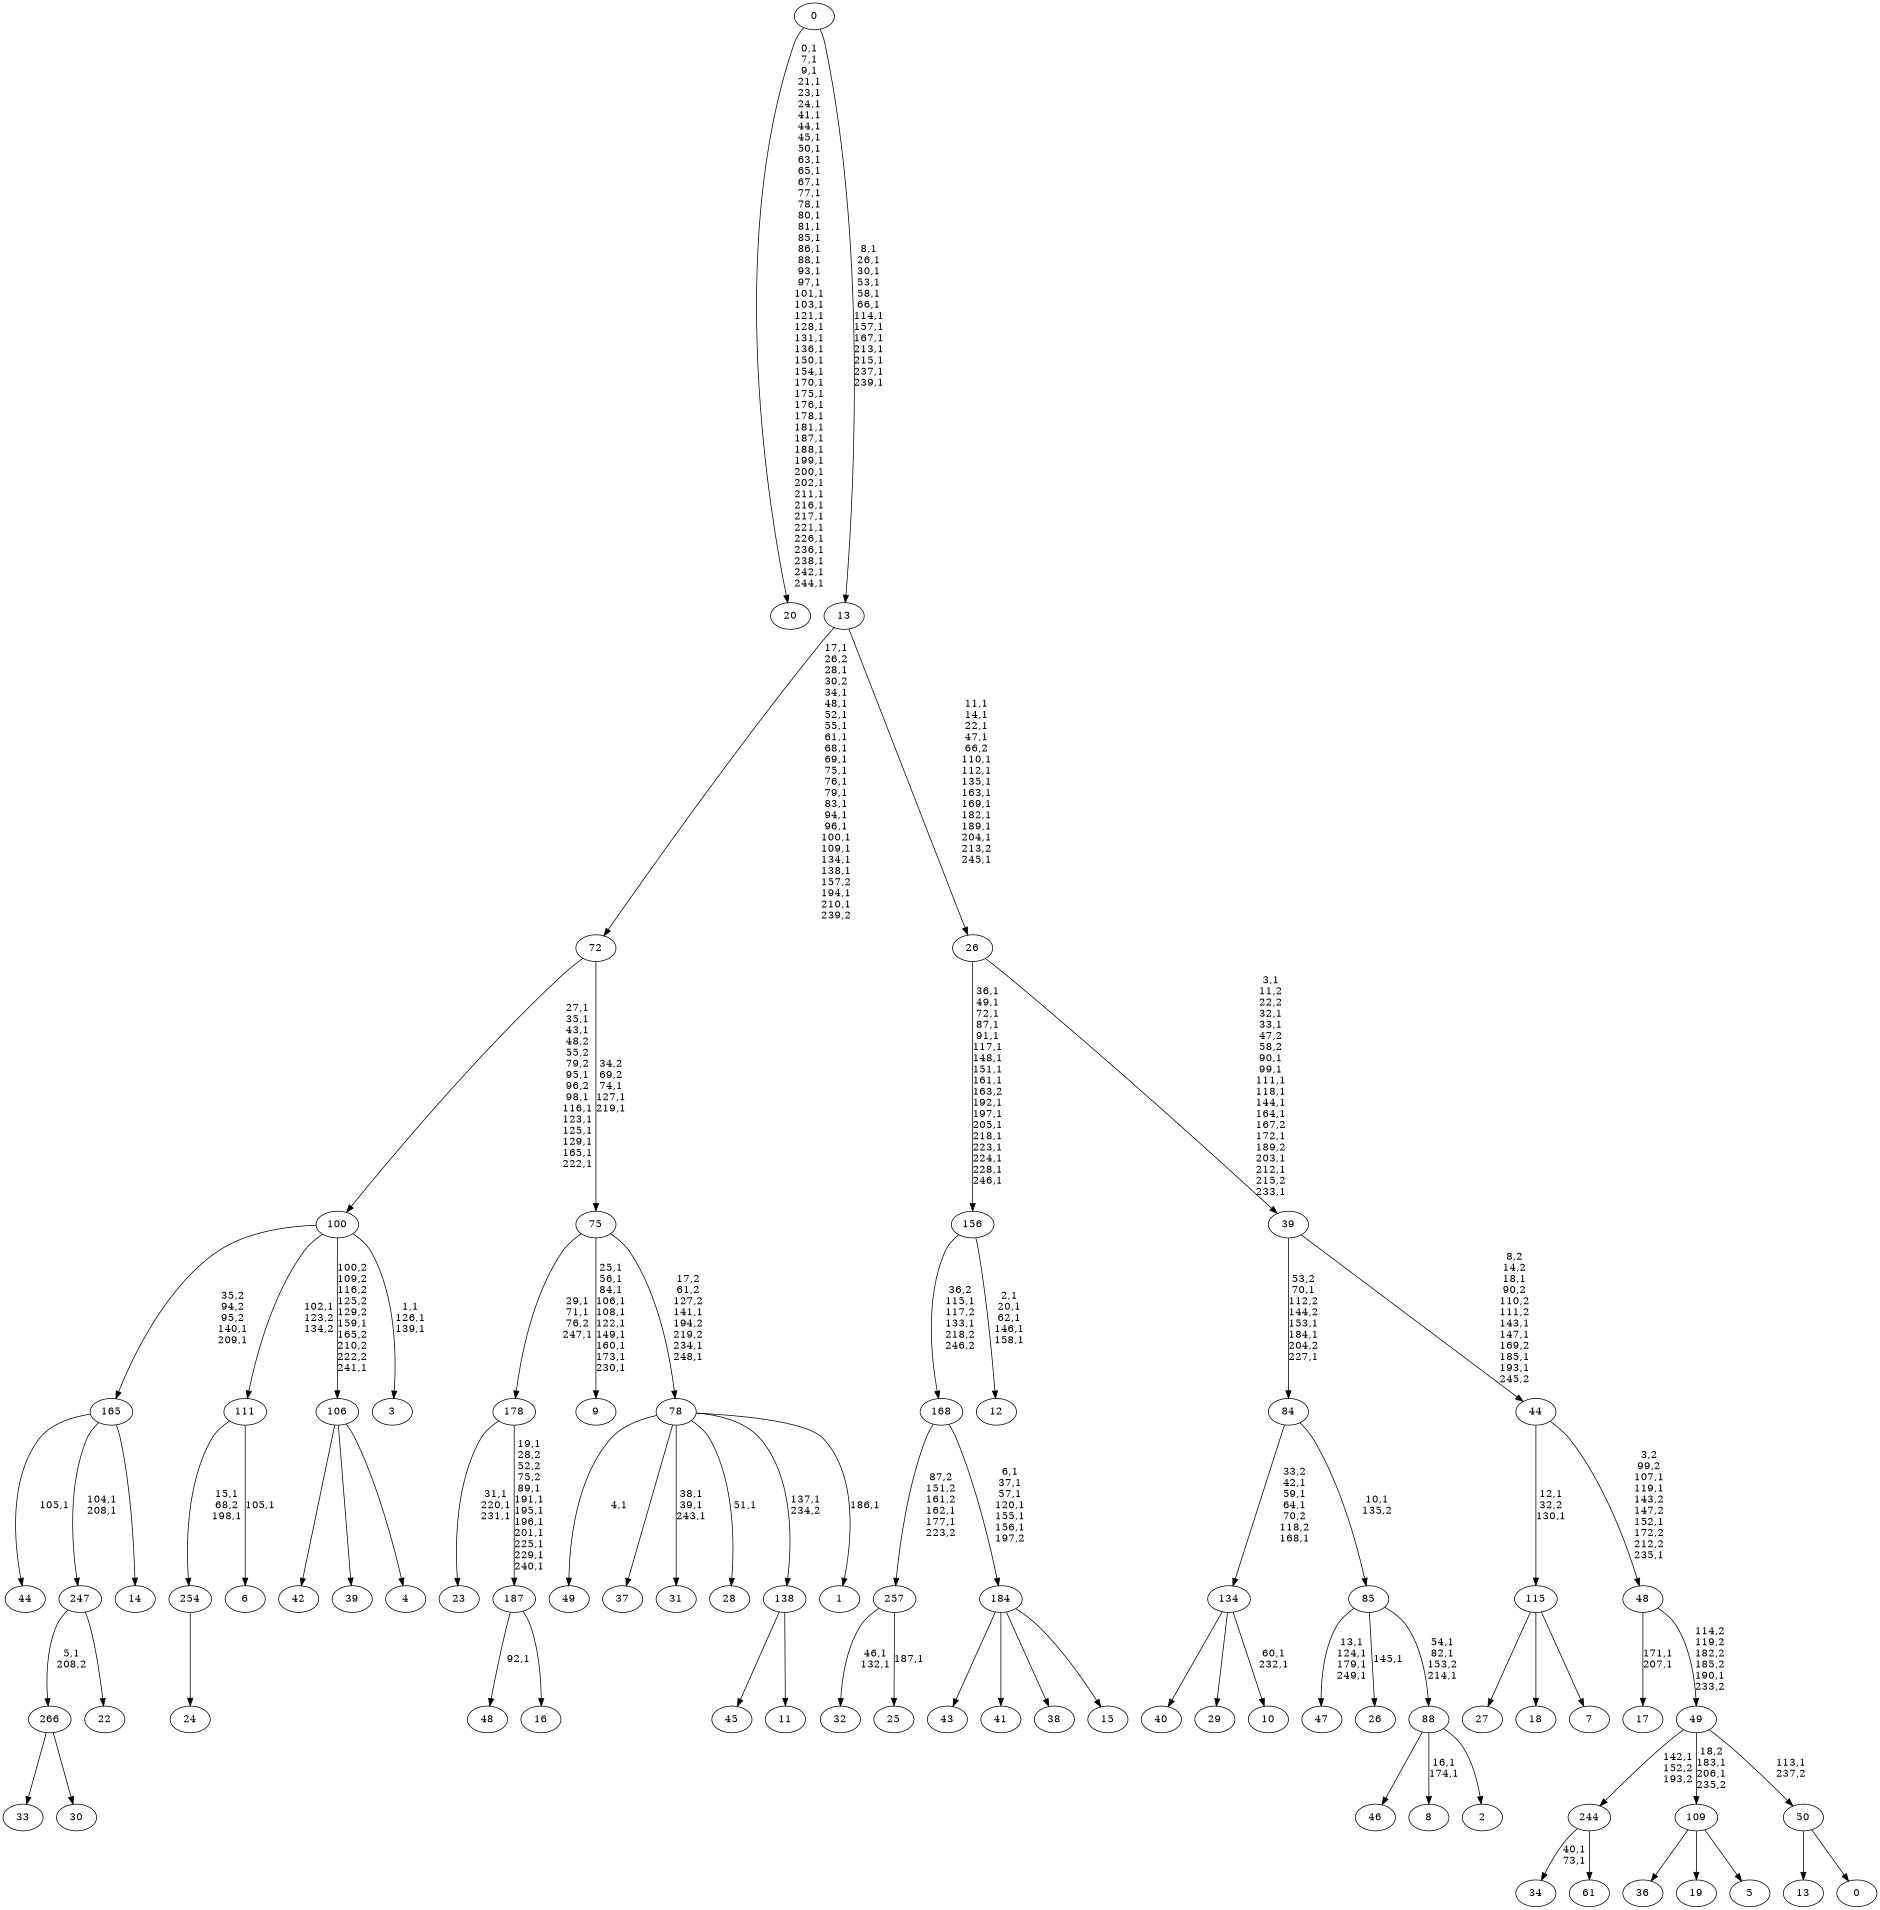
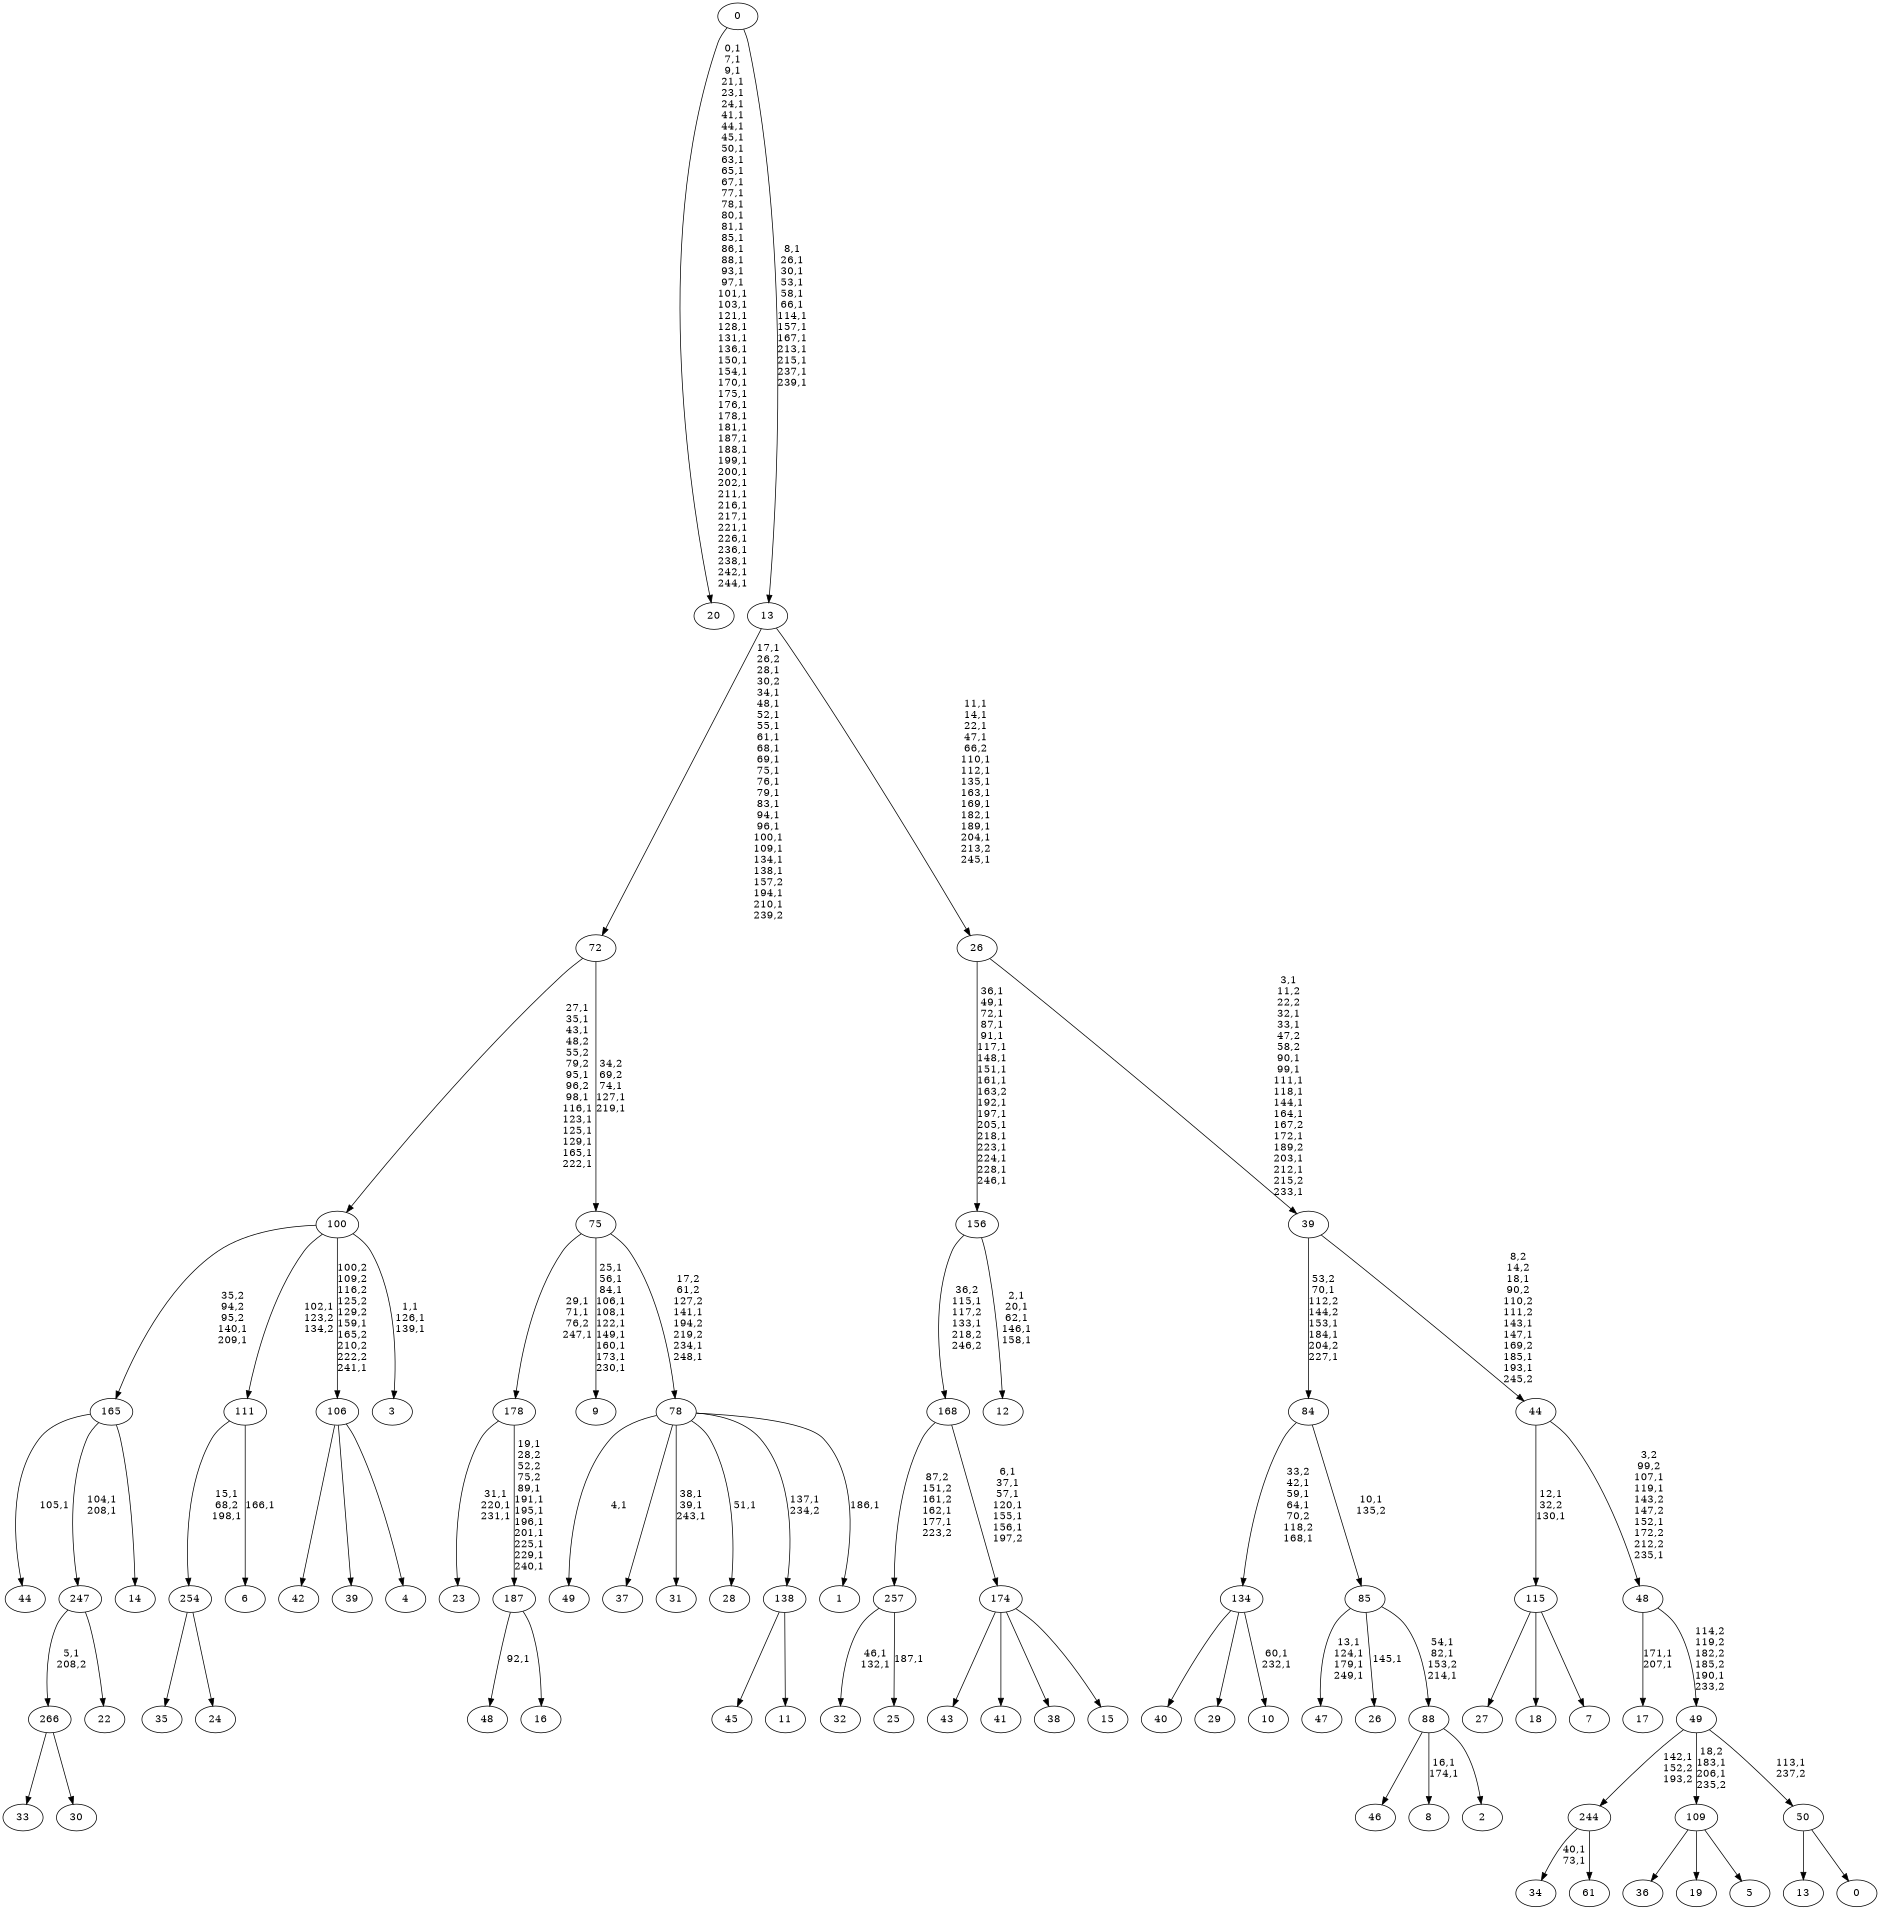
(260, 1505) -> (260, 1505)
(1001, 1599) -> (1001, 1599)
none -> (162, 1719)
